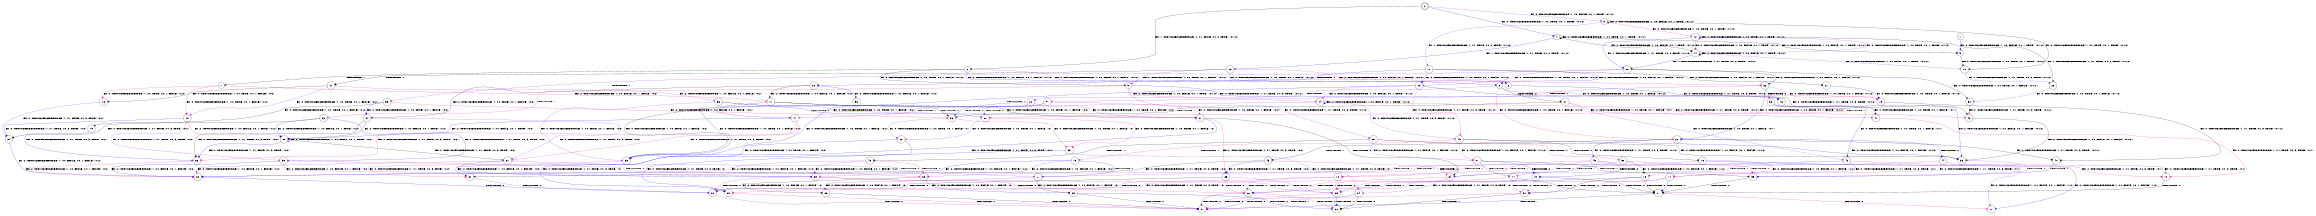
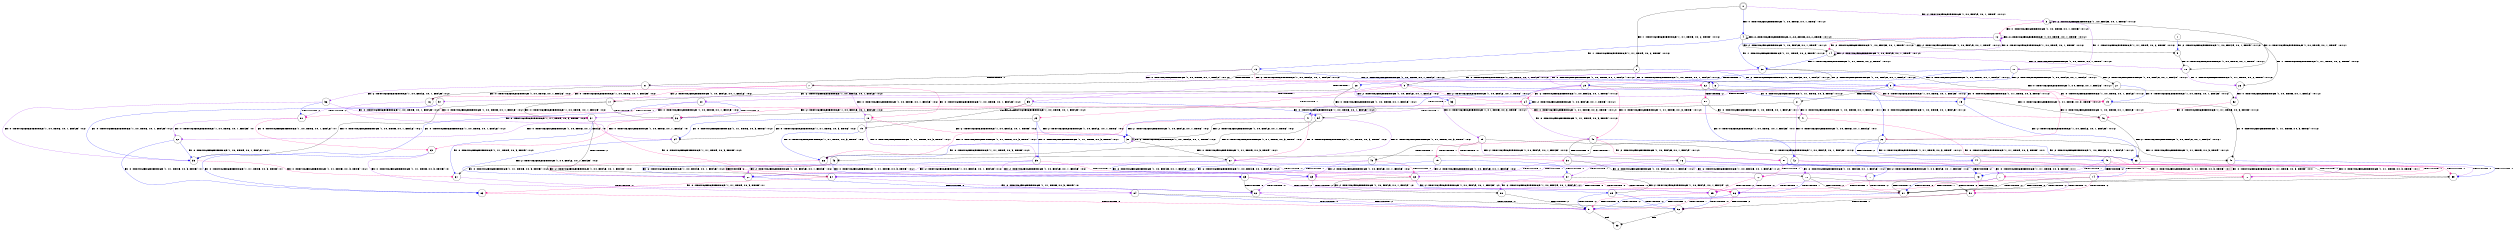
(1824, 201) -> (1881, 191)
none -> (1617, 226)
